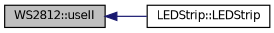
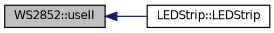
(55, 16) -> (55, 16)
